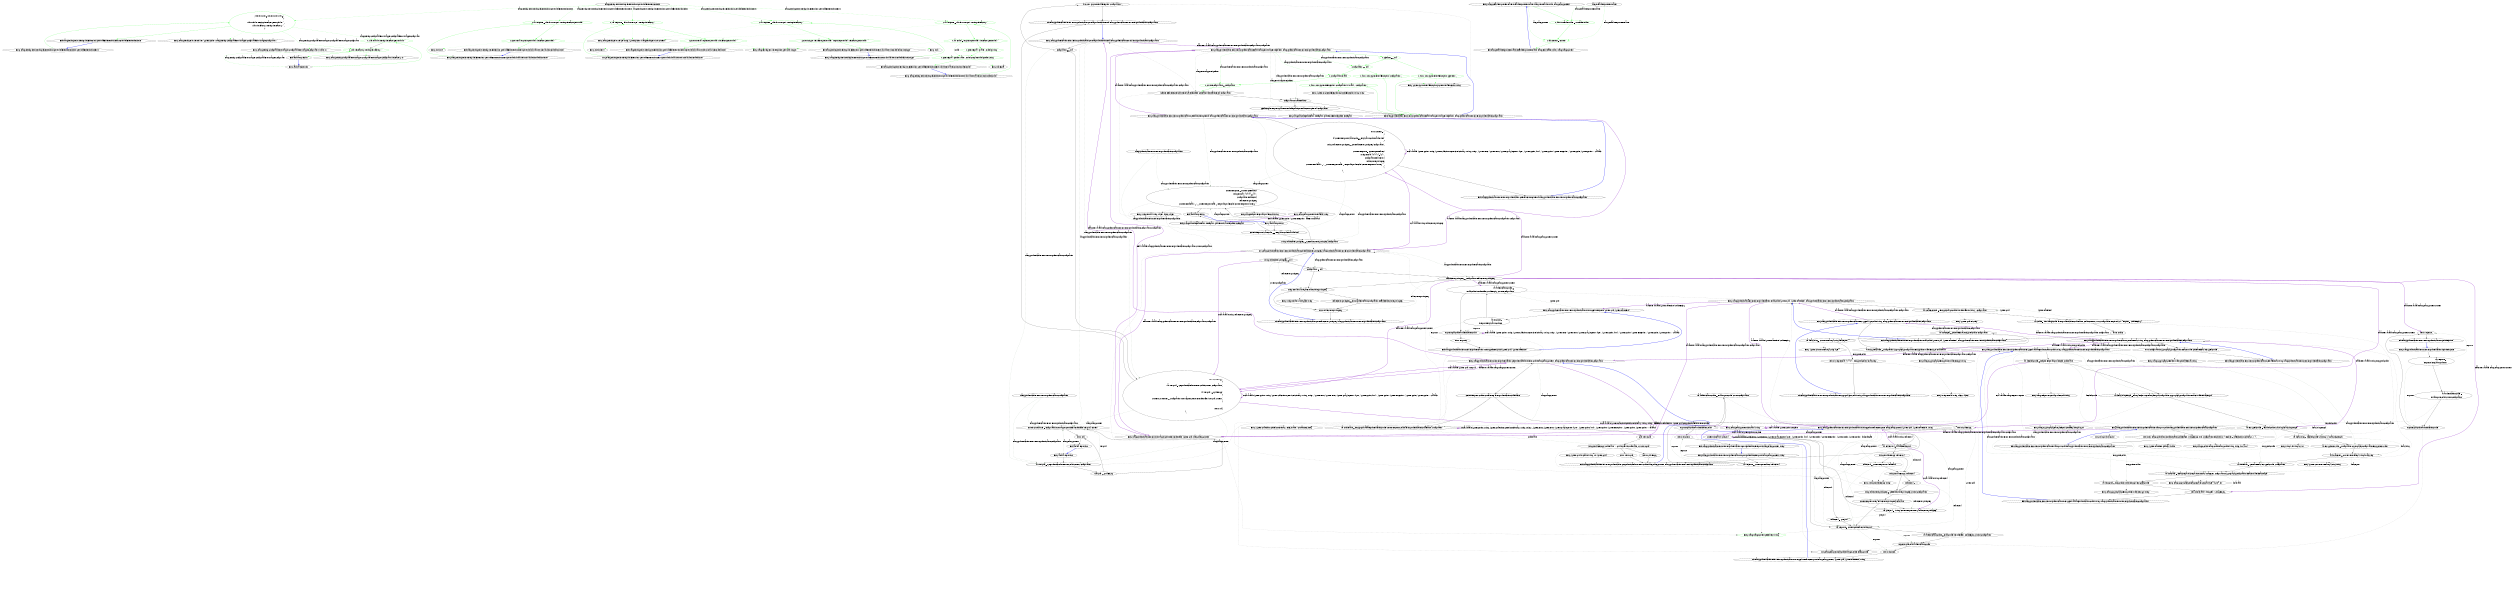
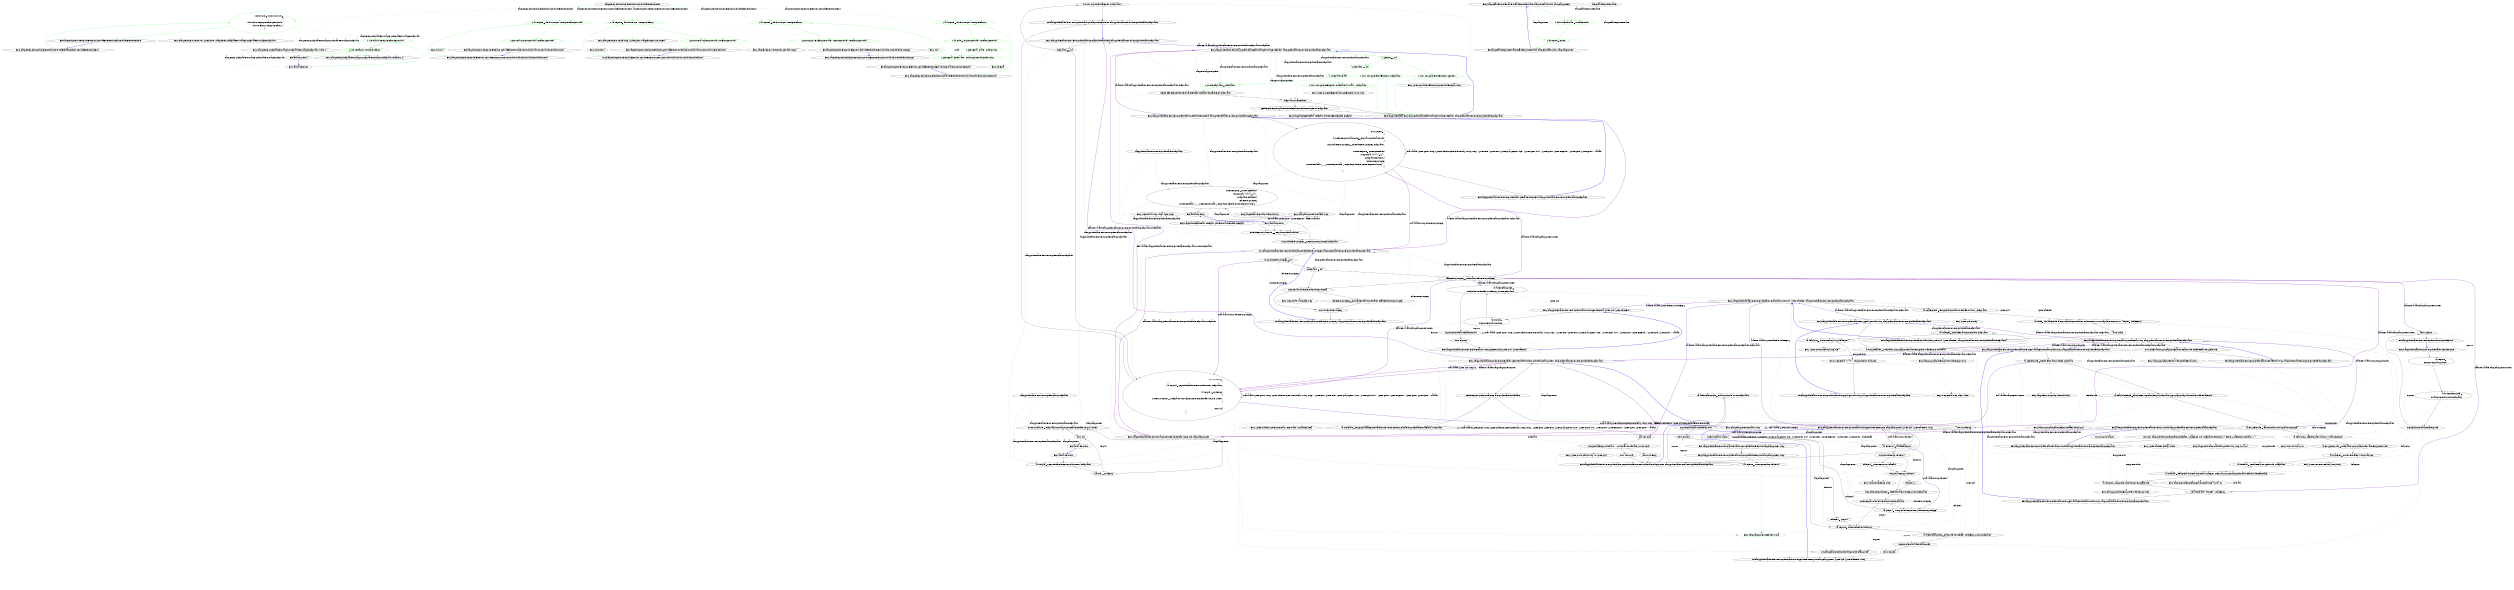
(1278, 283) -> (1278, 283)
